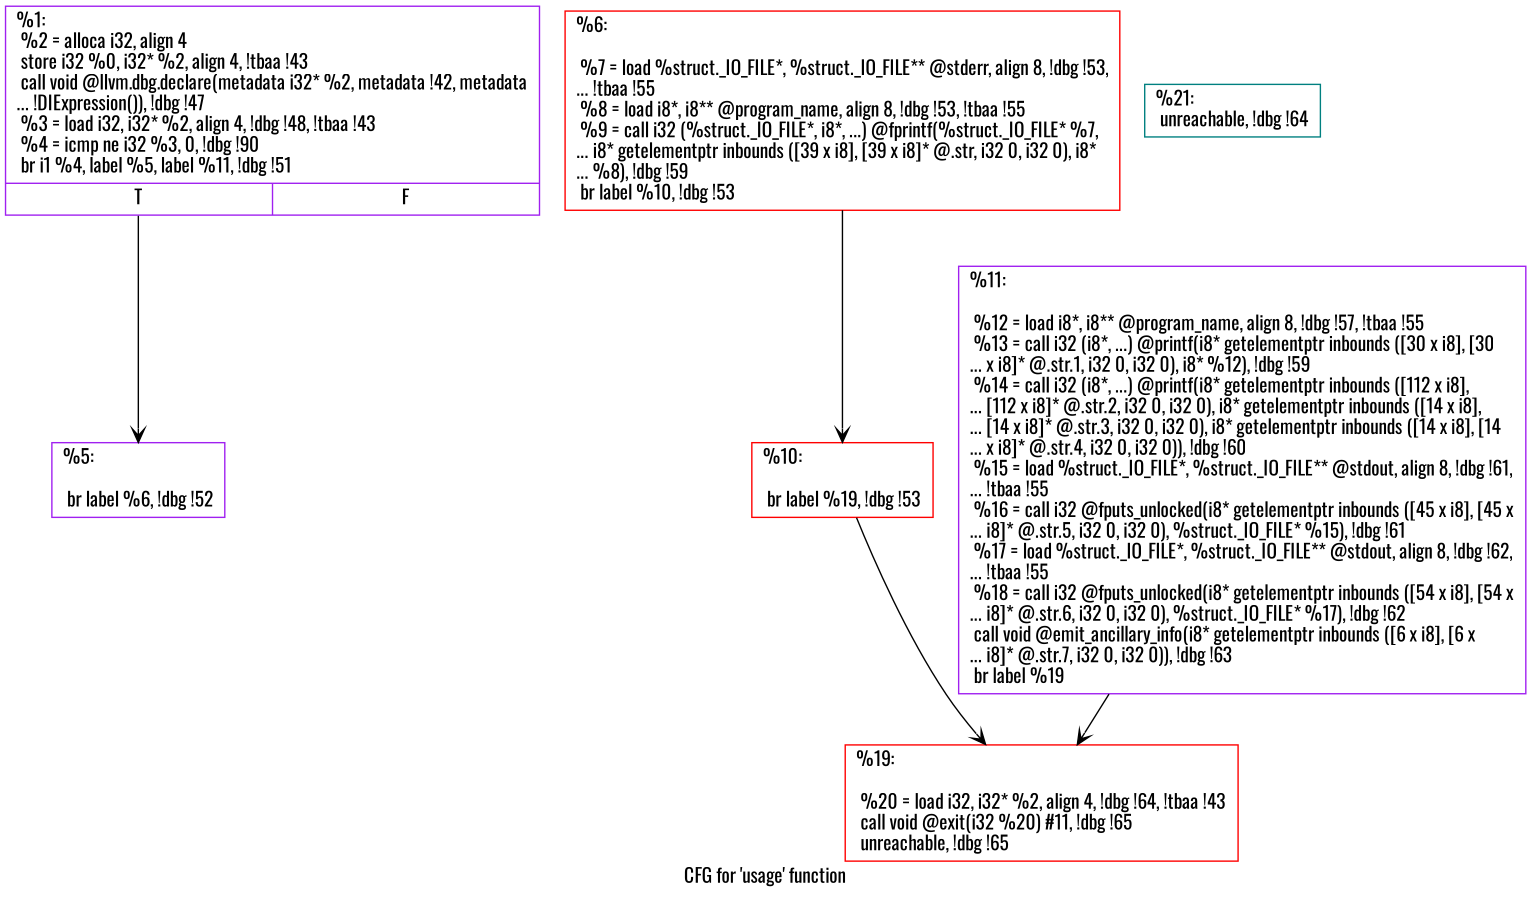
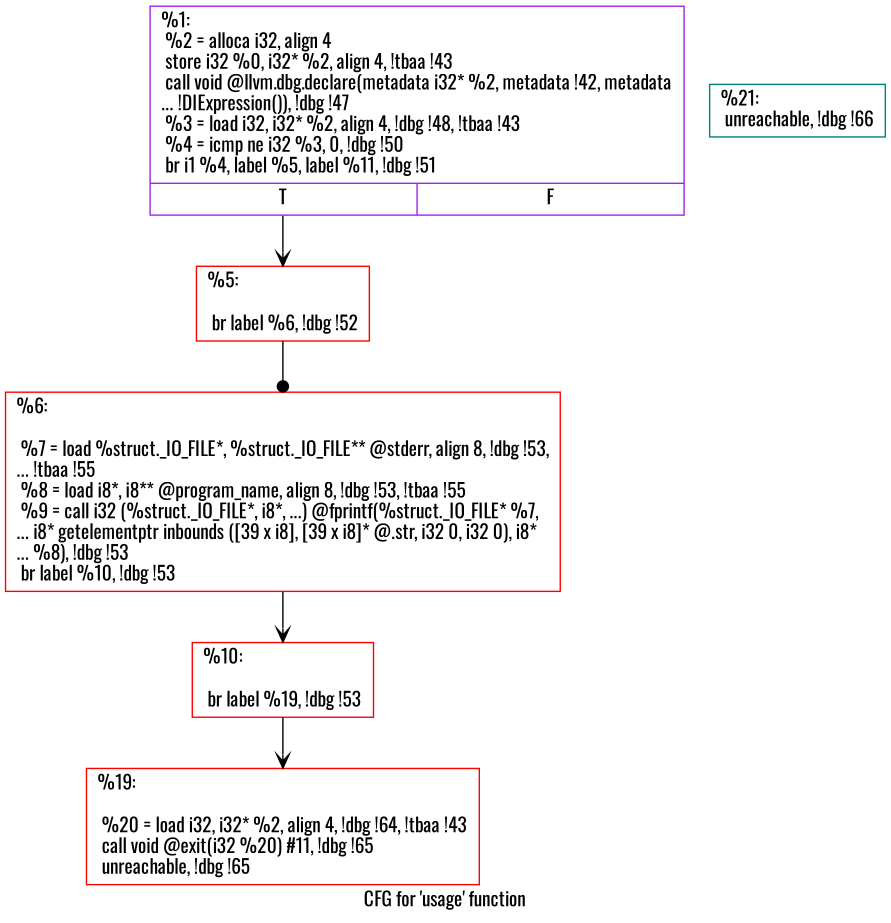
(1233, 120) -> (797, 120)
(138, 146) -> (283, 146)
(633, 173) -> (73, 554)
none -> (283, 361)
(138, 480) -> (283, 304)
(1242, 480) -> none
